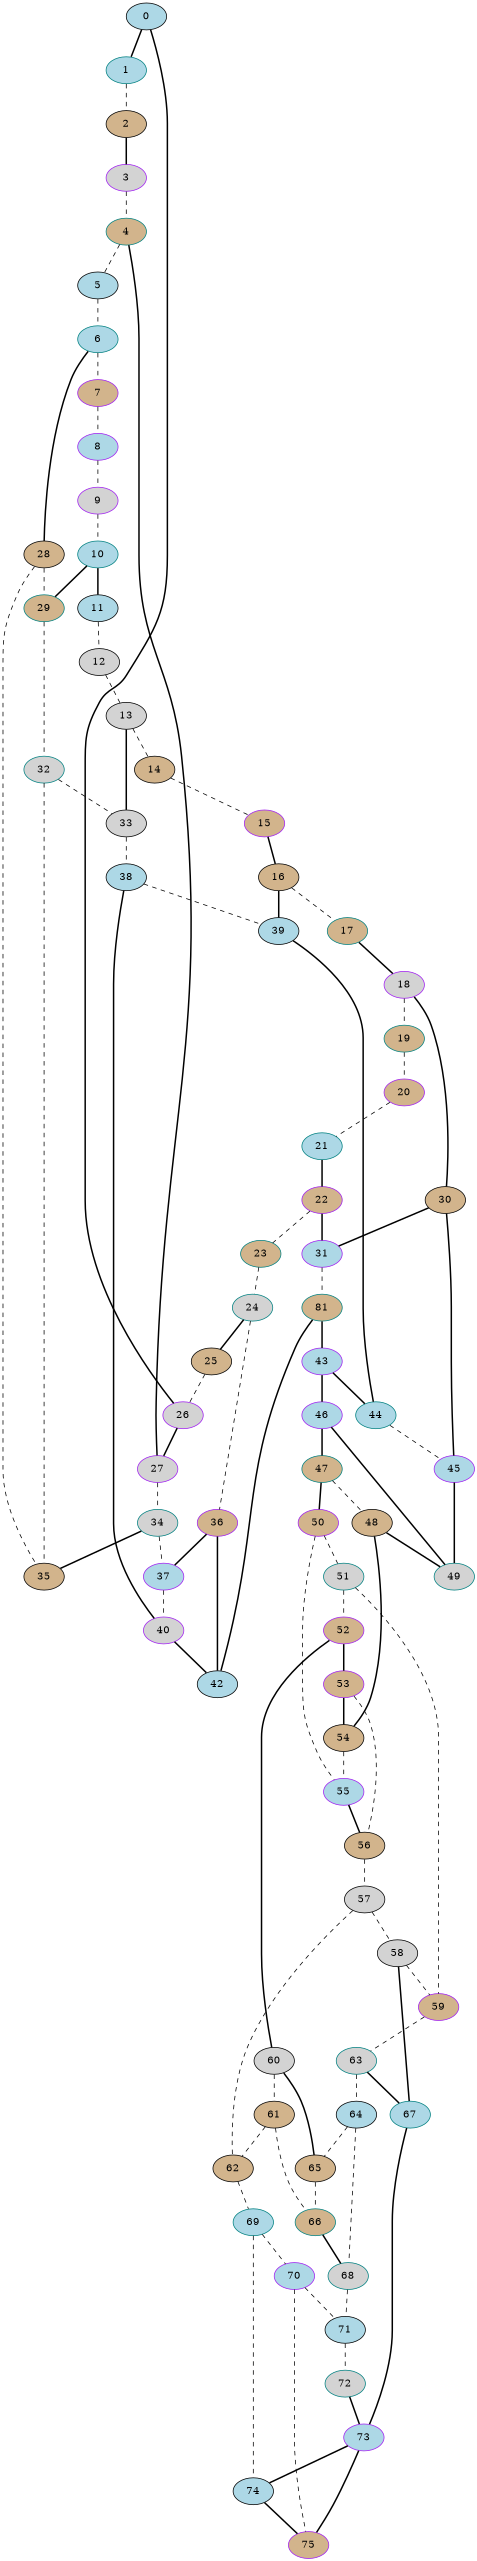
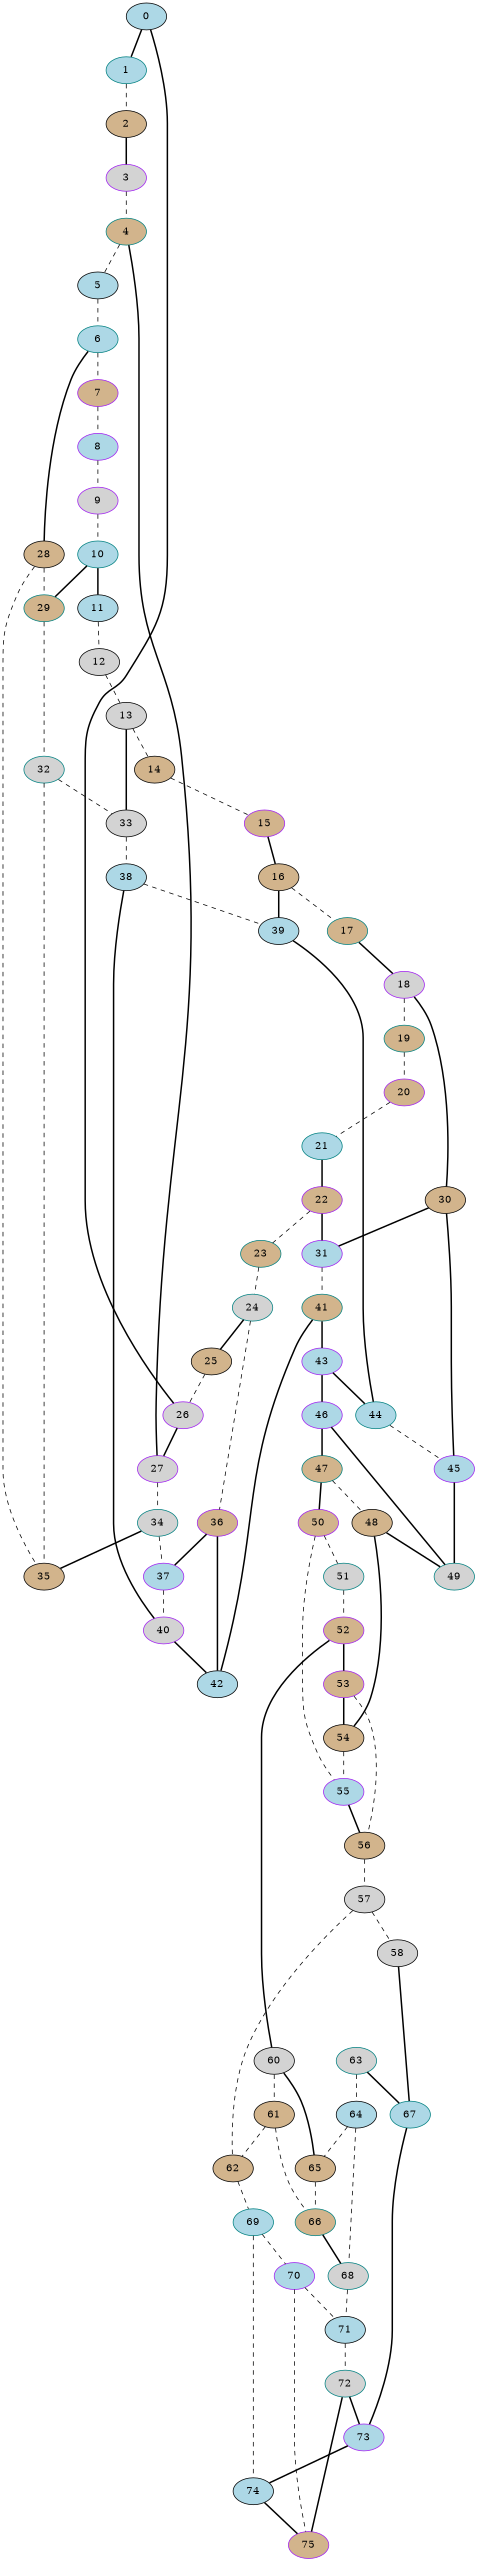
(322, 1308) -> (322, 1308)
(439, 2007) -> none
(340, 2493) -> (327, 2464)
